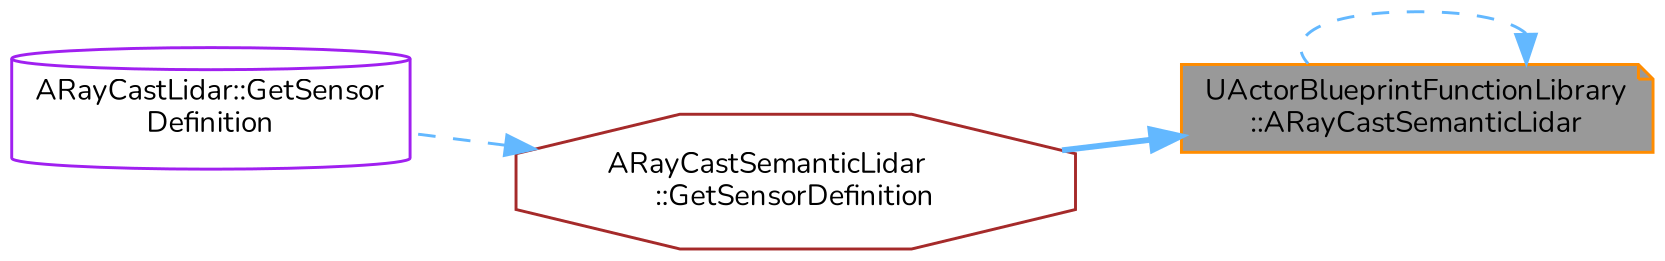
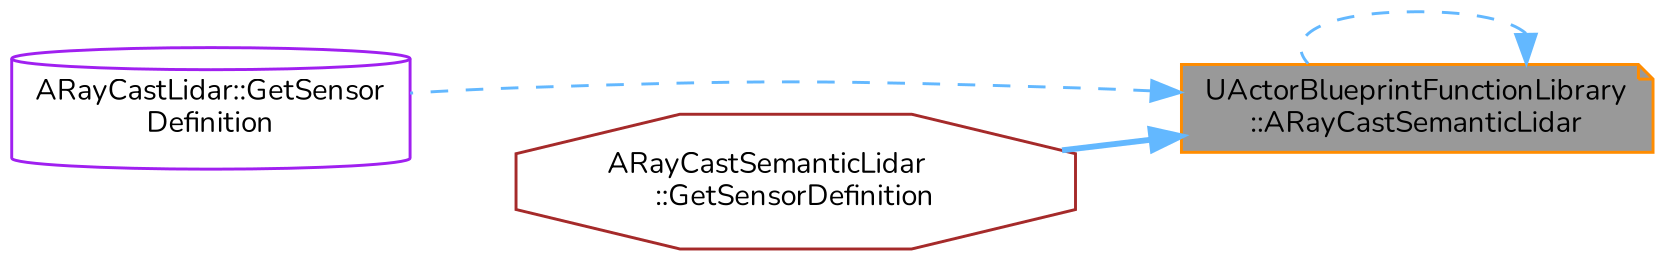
(458, 139) -> (780, 82)
